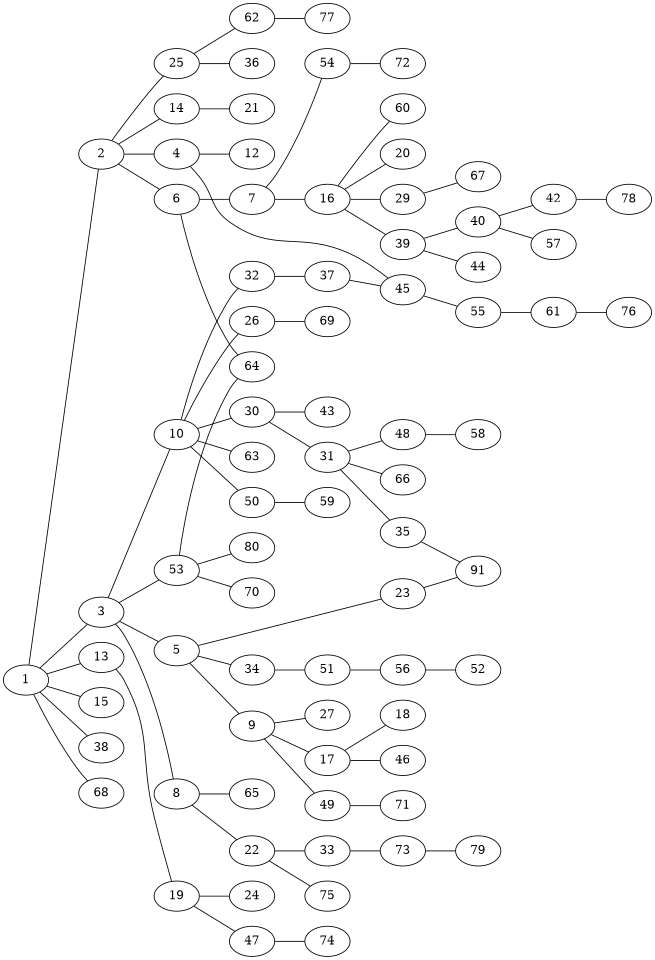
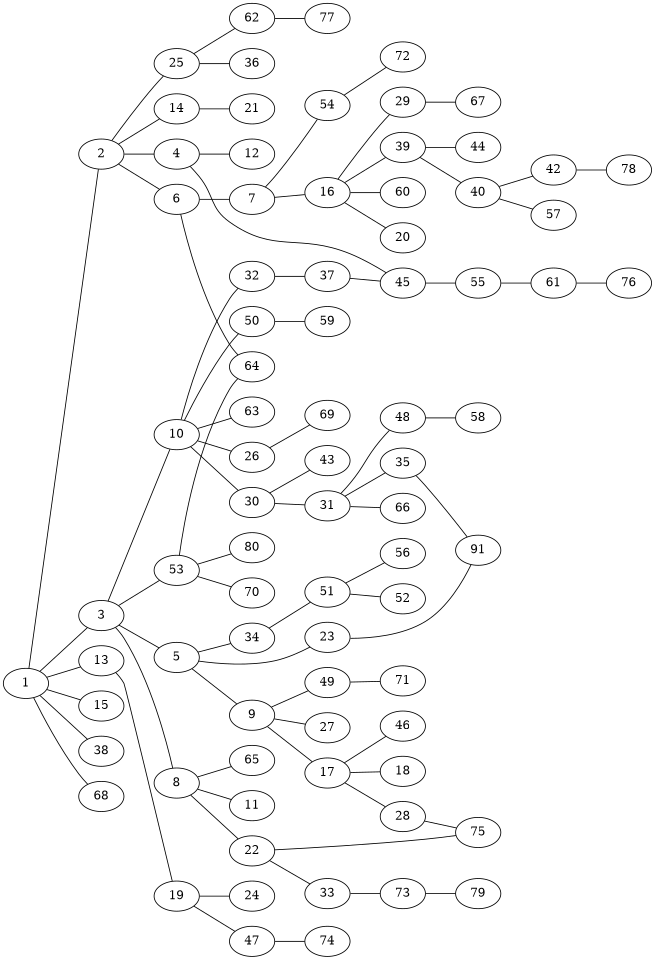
(441, 670) -> (365, 595)
none -> (252, 806)
none -> (403, 817)
